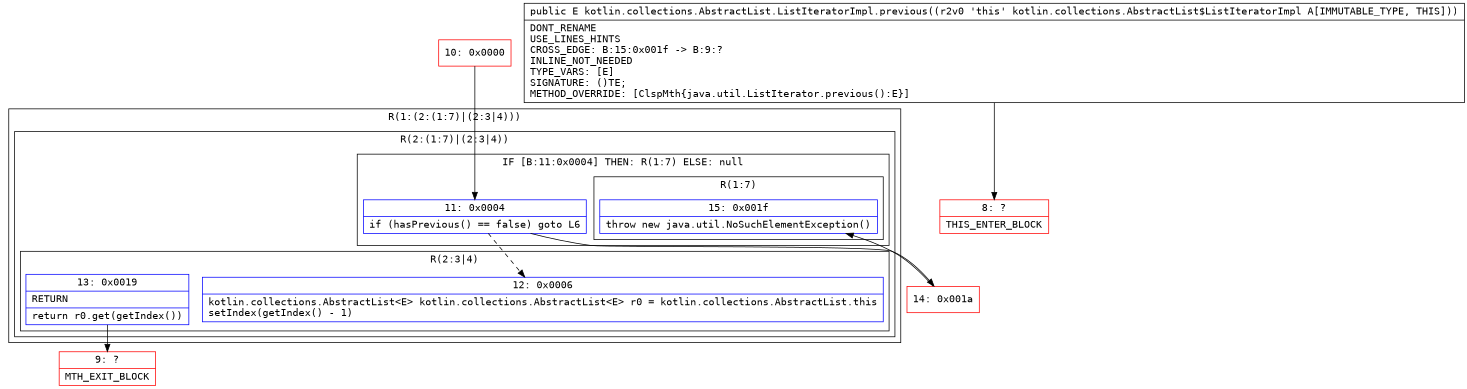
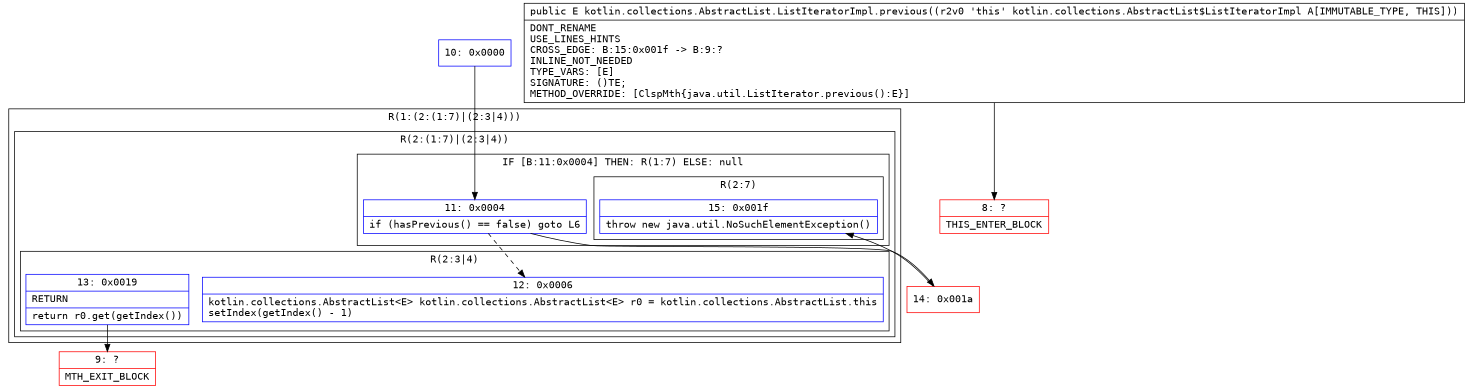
(475, 53) -> (475, 53)
(739, 185) -> (739, 185)
